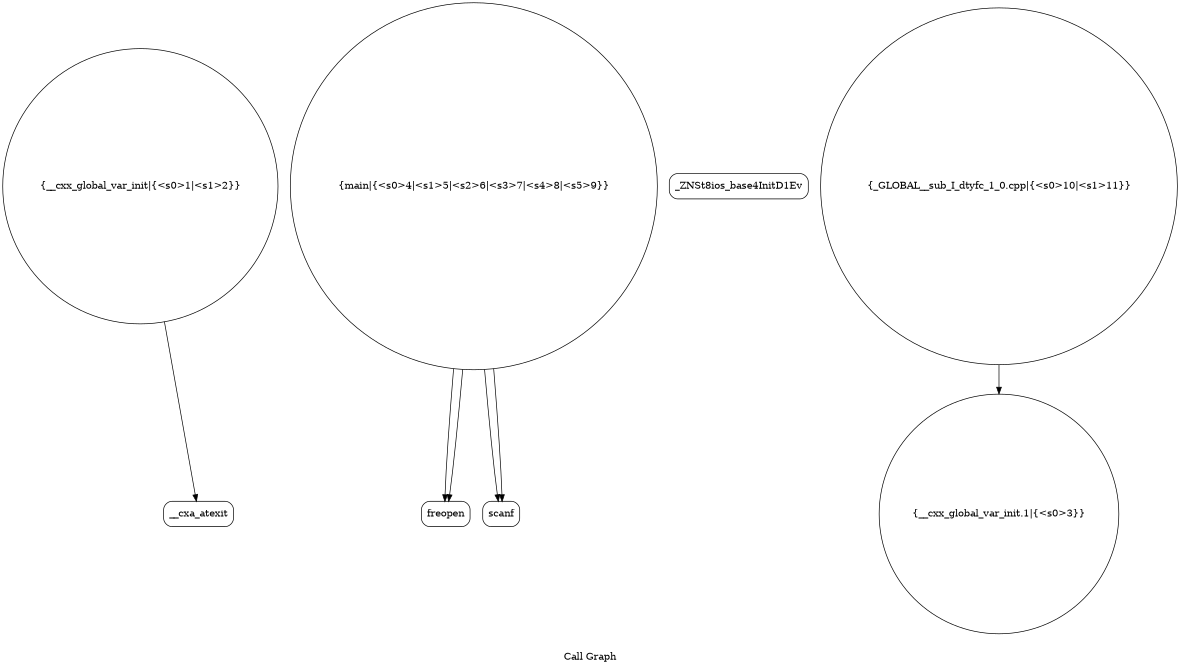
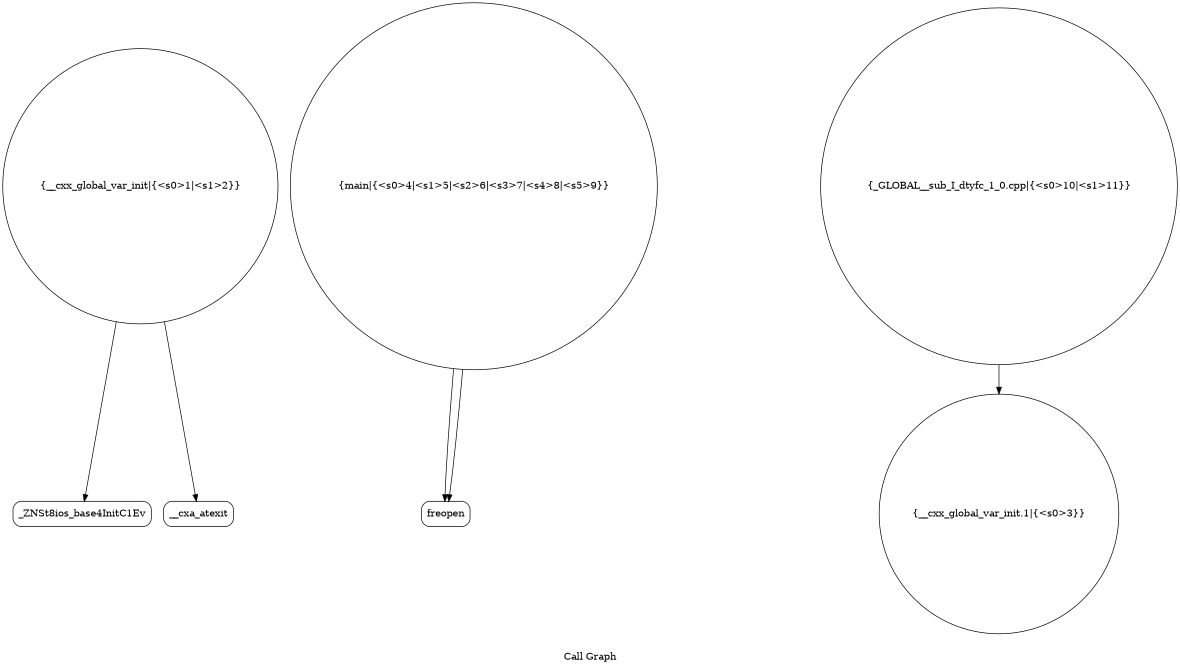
(739, 186) -> none
none -> (82, 514)
(501, 514) -> none
